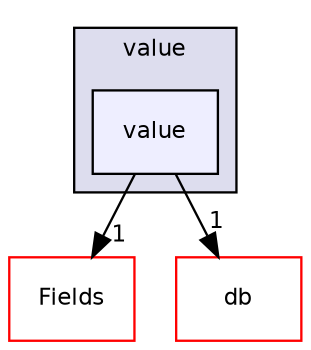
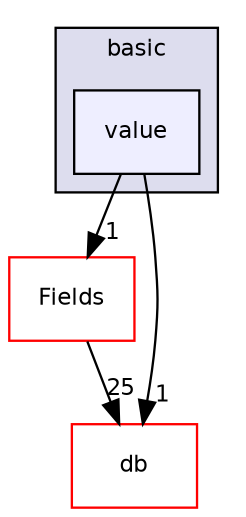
(155, 50) -> (137, 50)
none -> (99, 372)
